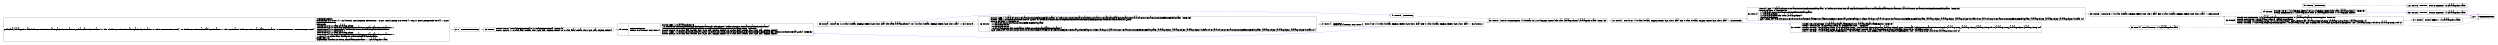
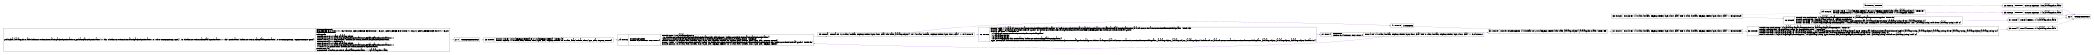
(2320, 5) -> (1879, 5)
(1916, 14) -> none
